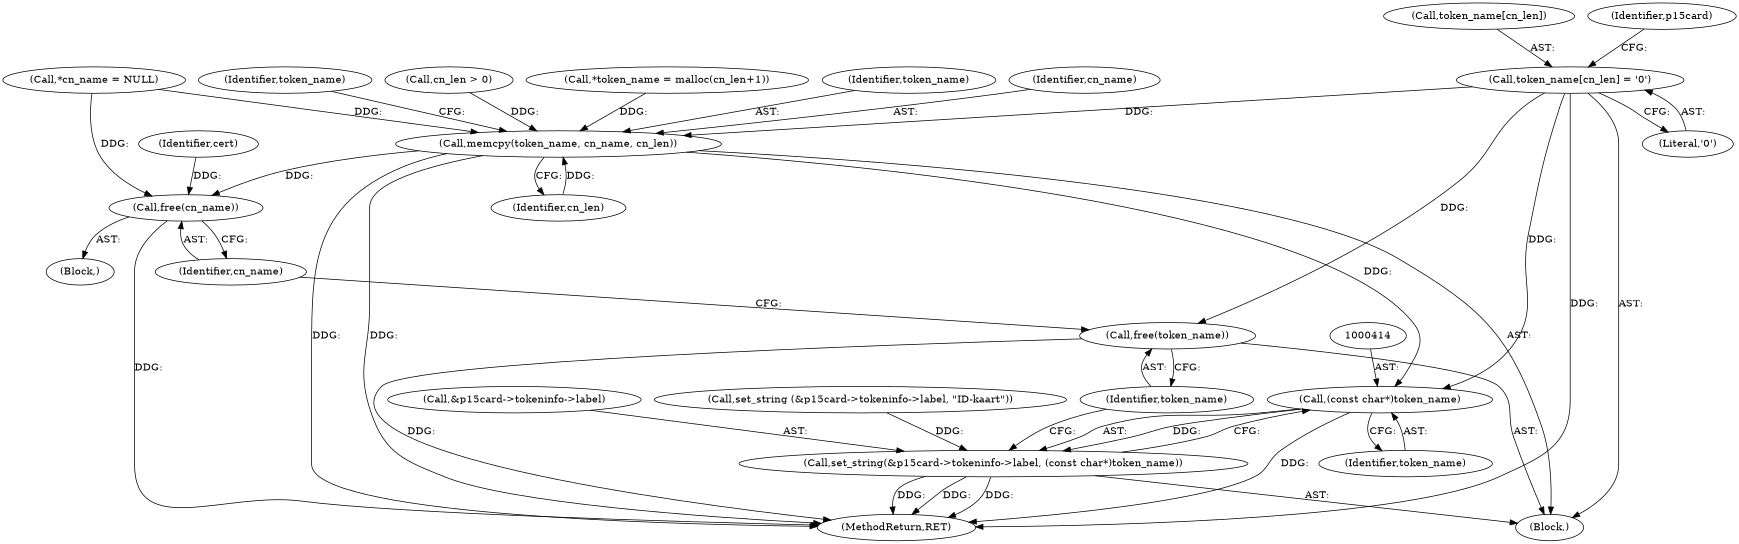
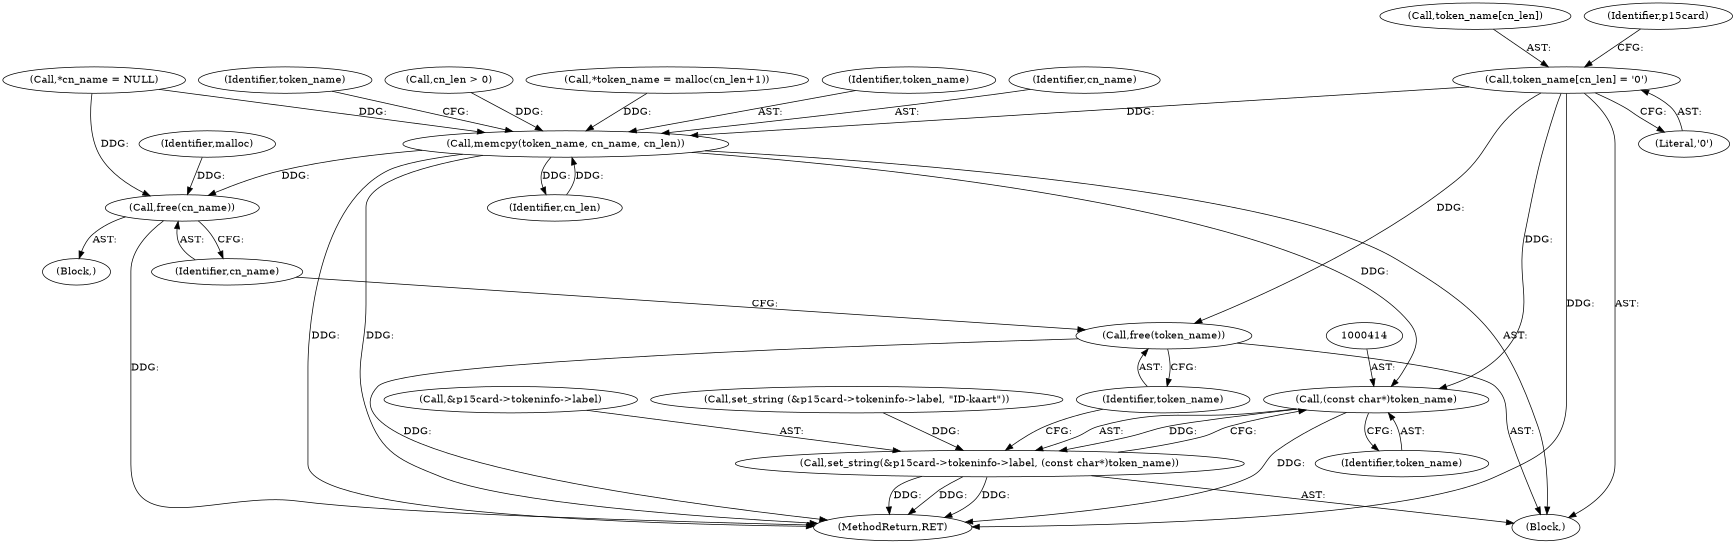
(198, 144) -> (207, 144)
(551, 176) -> (558, 176)
